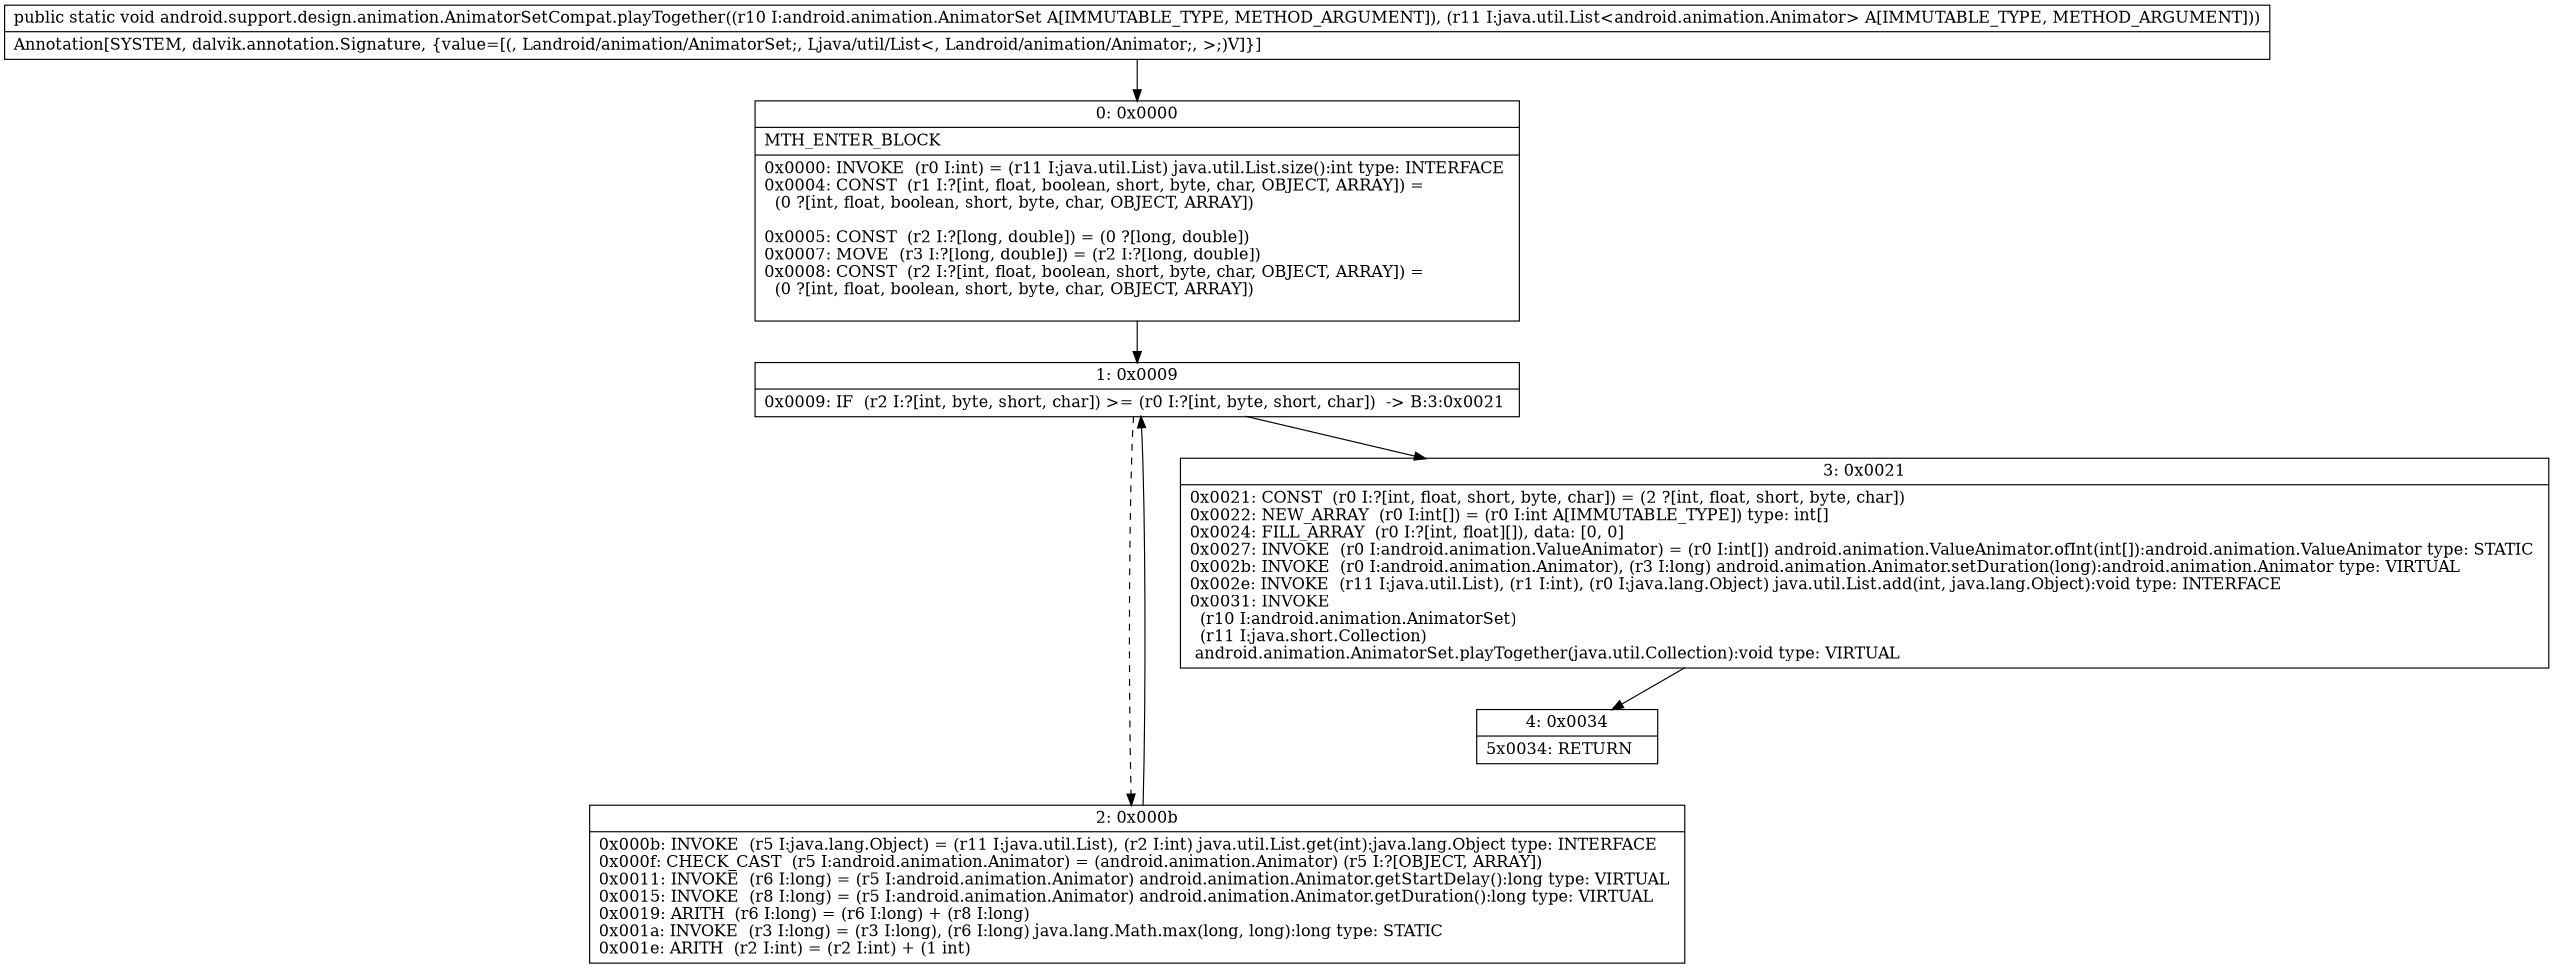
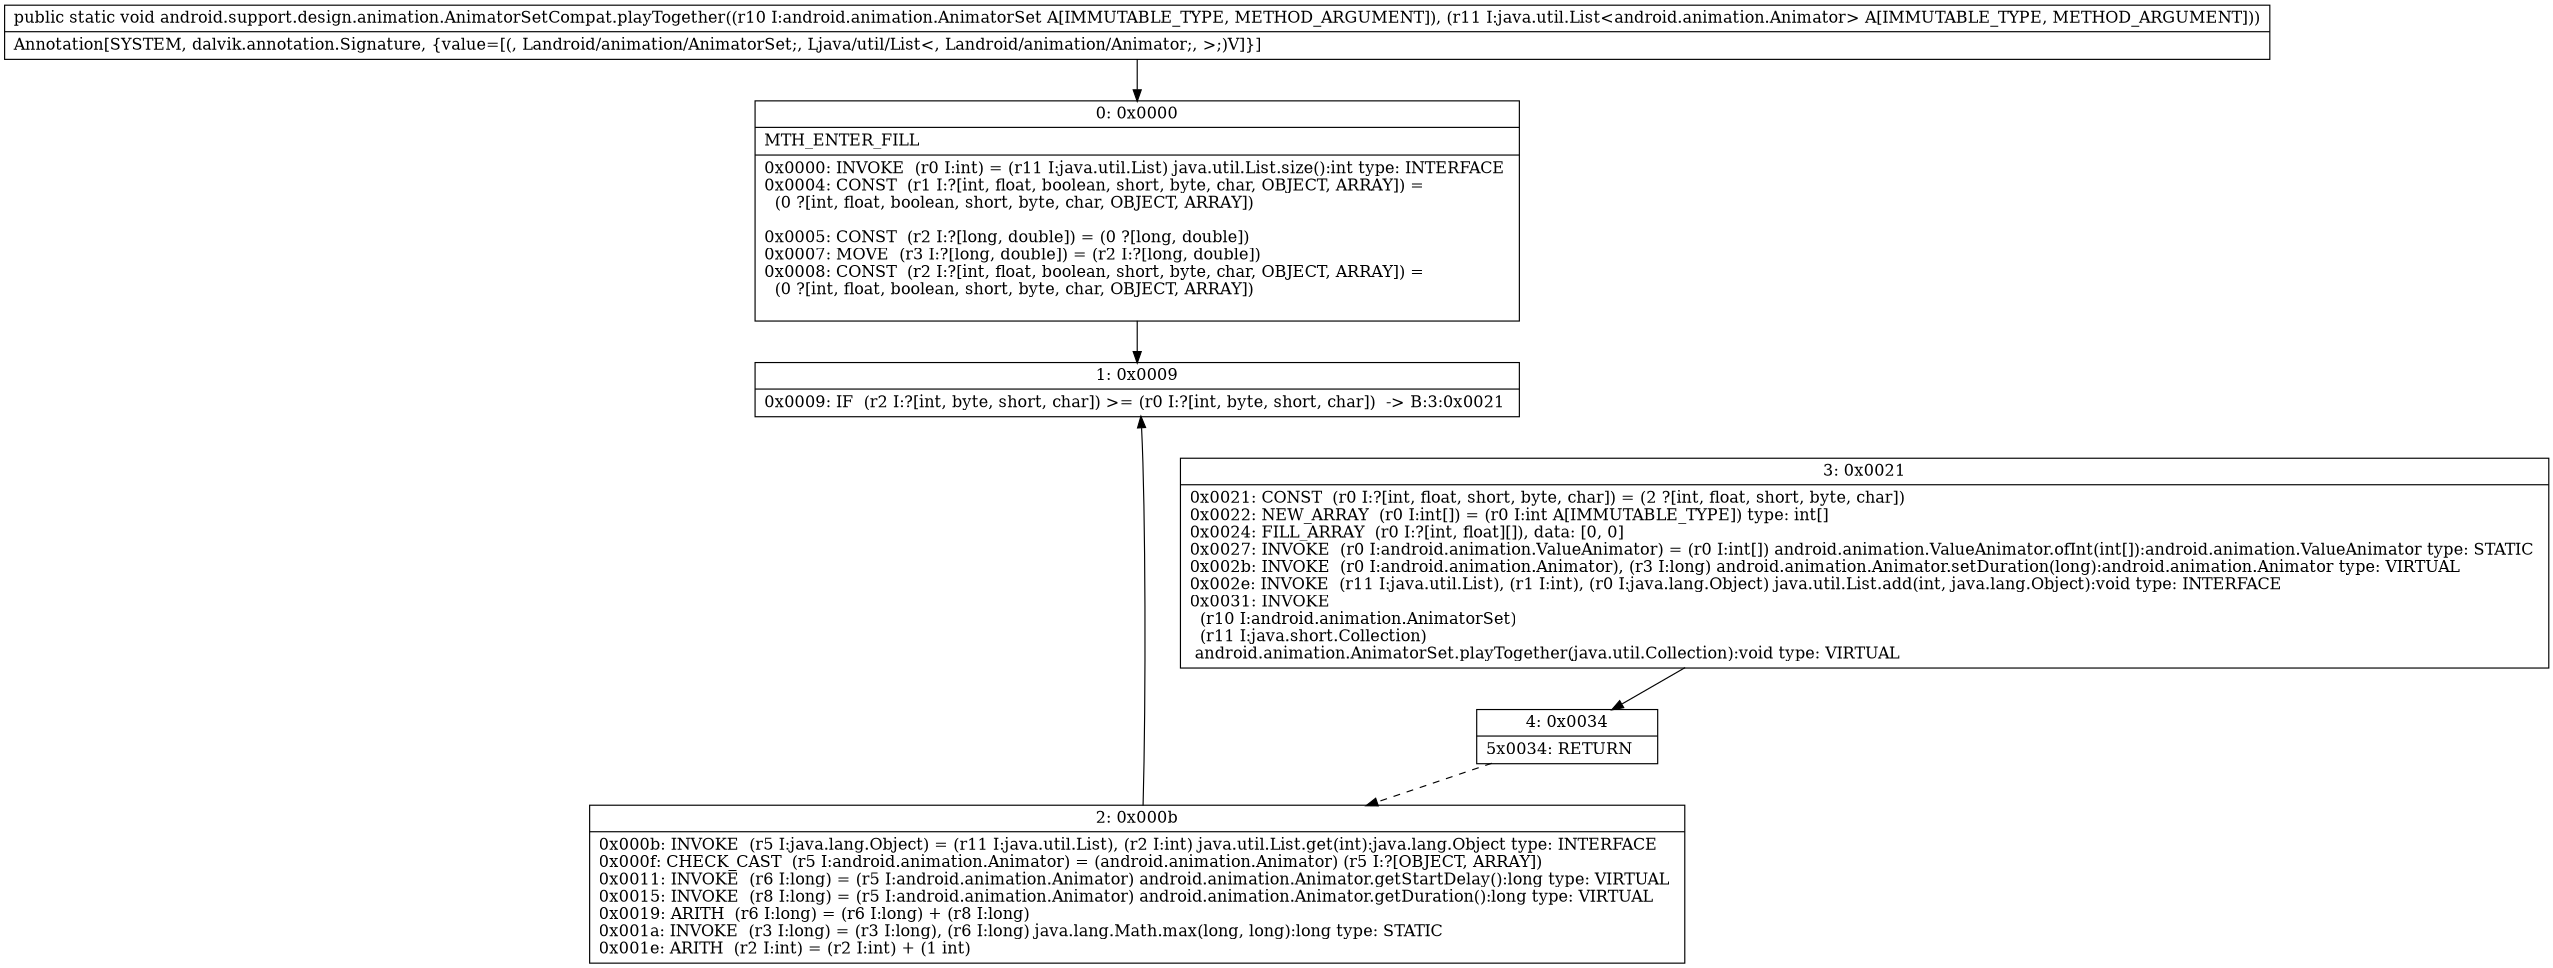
(853, 141) -> (842, 141)
(1330, 436) -> none
(1130, 605) -> (1435, 783)
